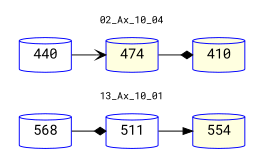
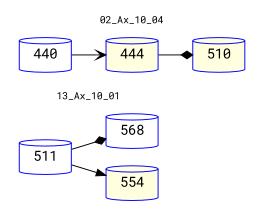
(132, 55) -> (132, 55)
(219, 55) -> (219, 55)
(83, 131) -> (83, 146)
